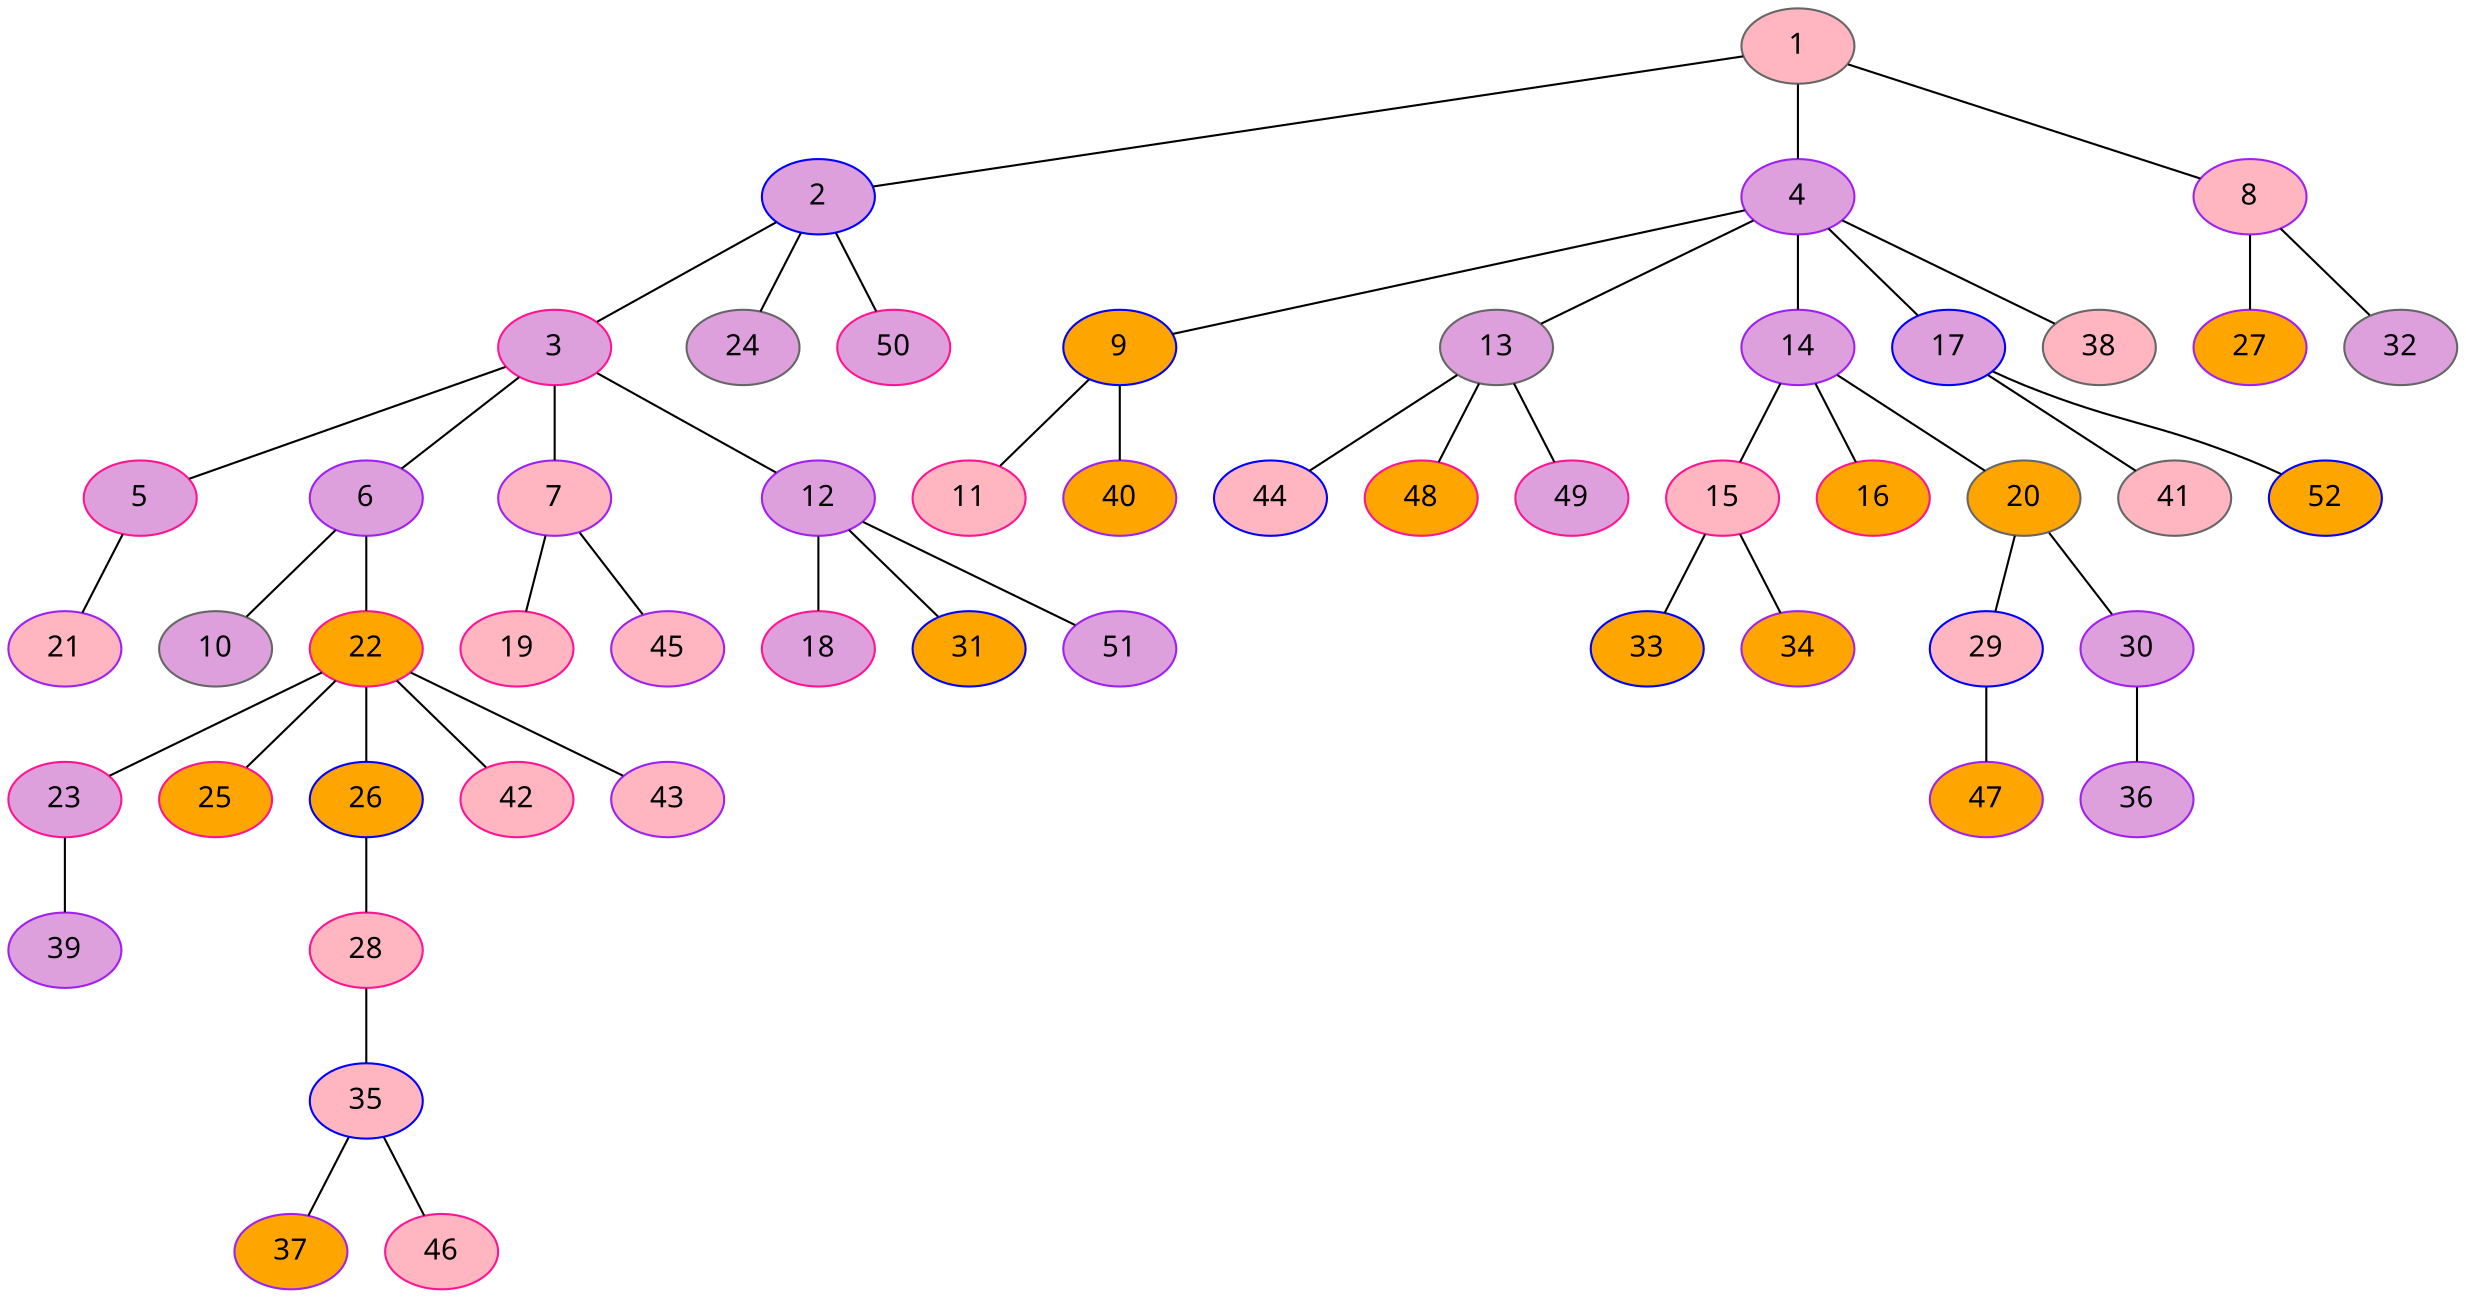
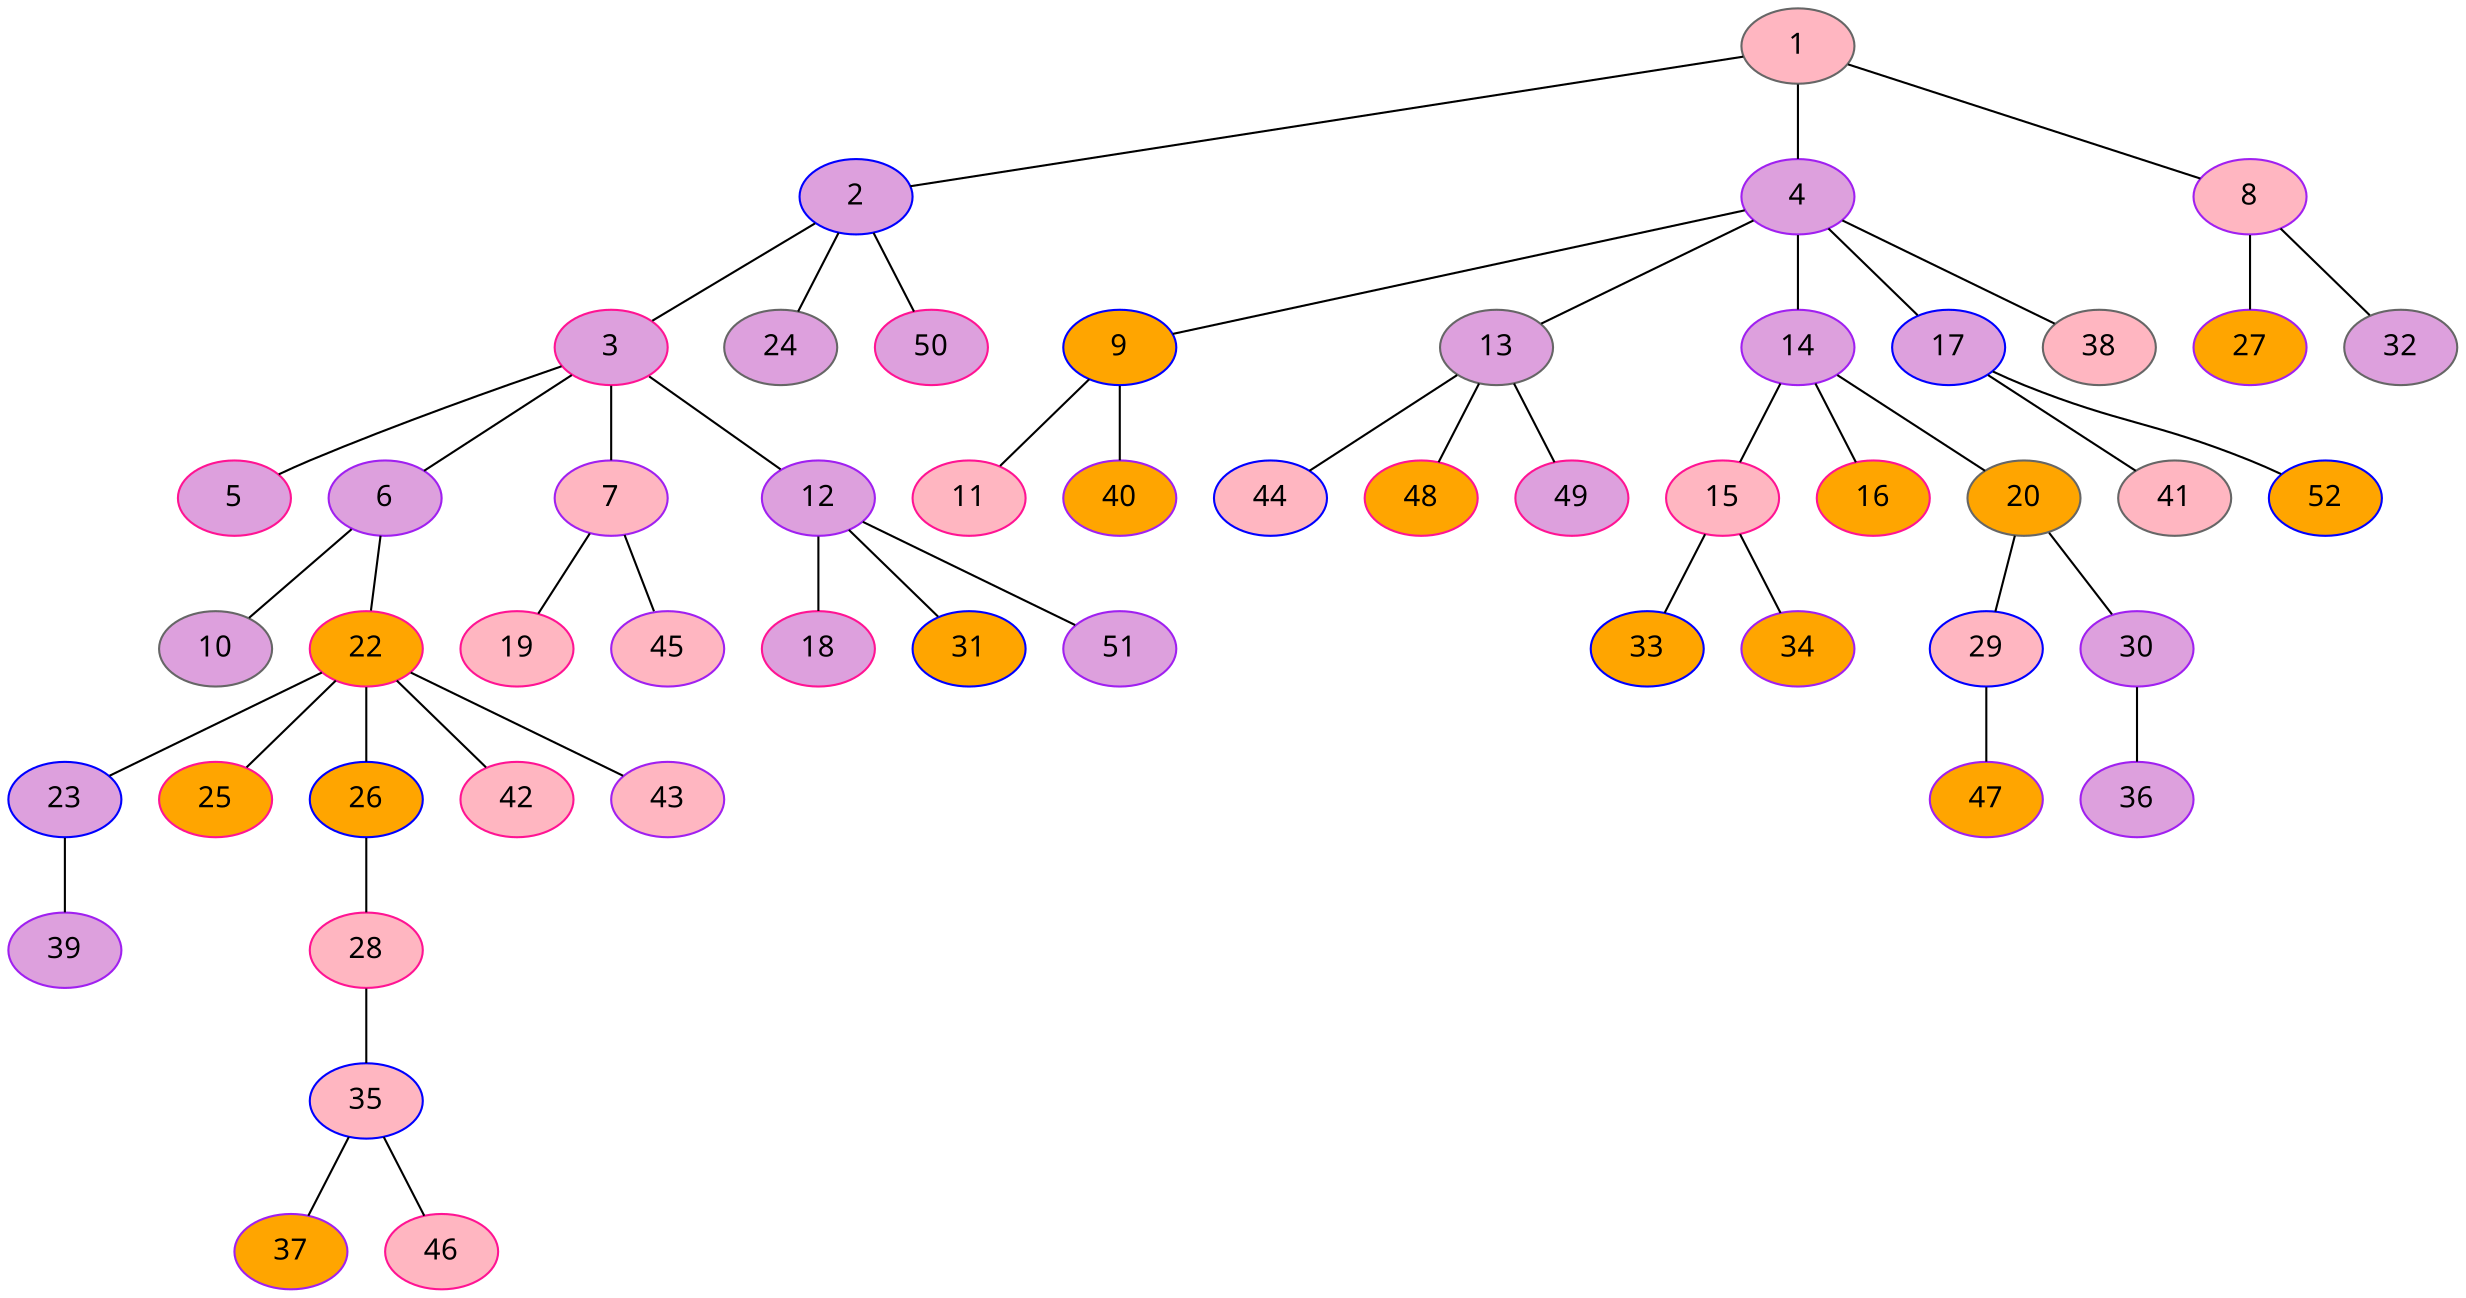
(65, 649) -> none
(65, 800) -> (65, 800)
